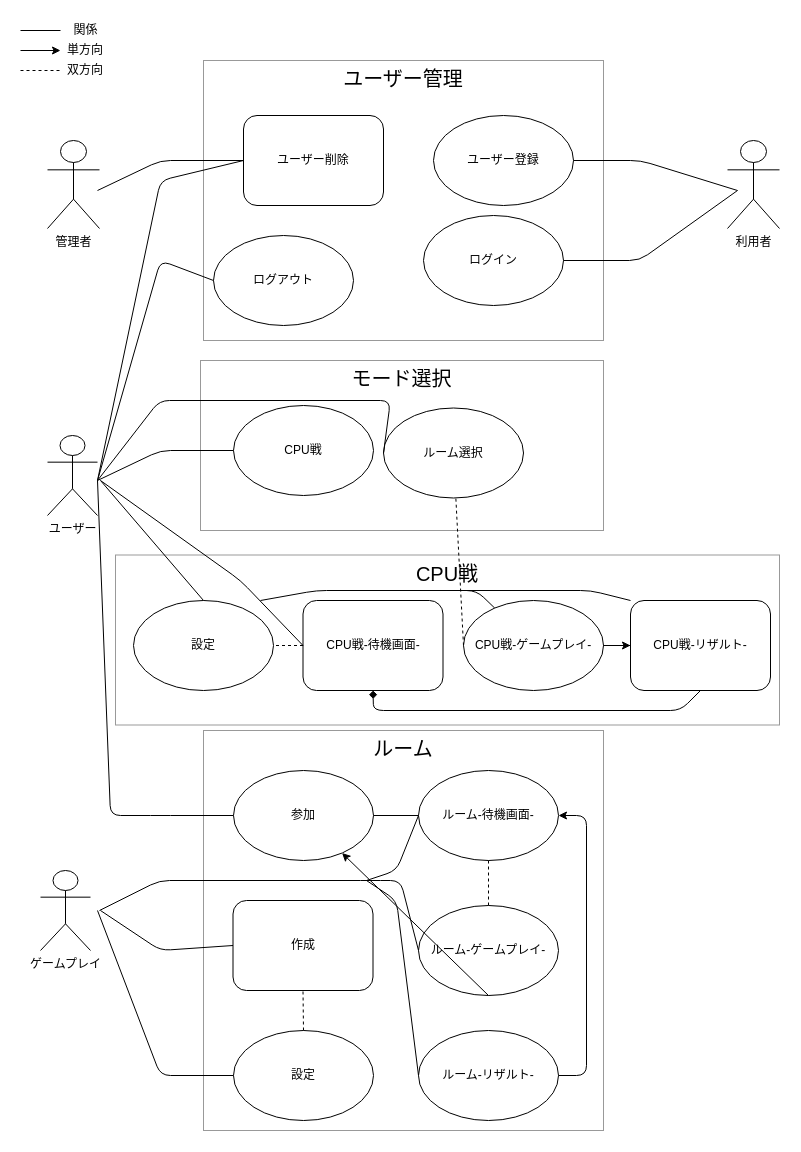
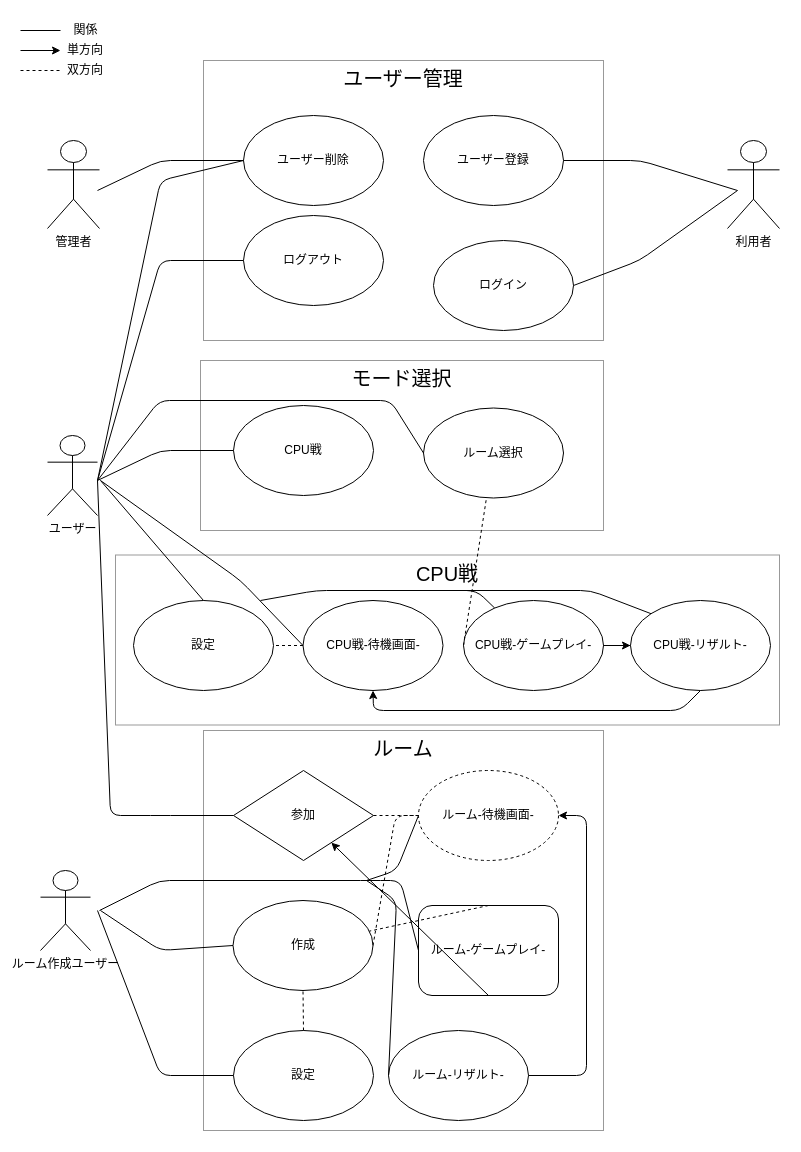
(314, 161) -> (314, 161)
(504, 161) -> (494, 161)
(494, 261) -> (504, 286)
(284, 281) -> (314, 261)
(454, 453) -> (494, 453)
(373, 646) -> (373, 646)
(701, 646) -> (701, 646)
(373, 699) -> (373, 698)
(304, 816) -> (304, 816)
(385, 816) -> (385, 816)
(489, 816) -> (489, 816)
none -> (384, 882)
(489, 884) -> (429, 918)
(303, 946) -> (303, 946)
(489, 951) -> (489, 951)
(66, 965) -> (66, 965)
(489, 1076) -> (459, 1076)
